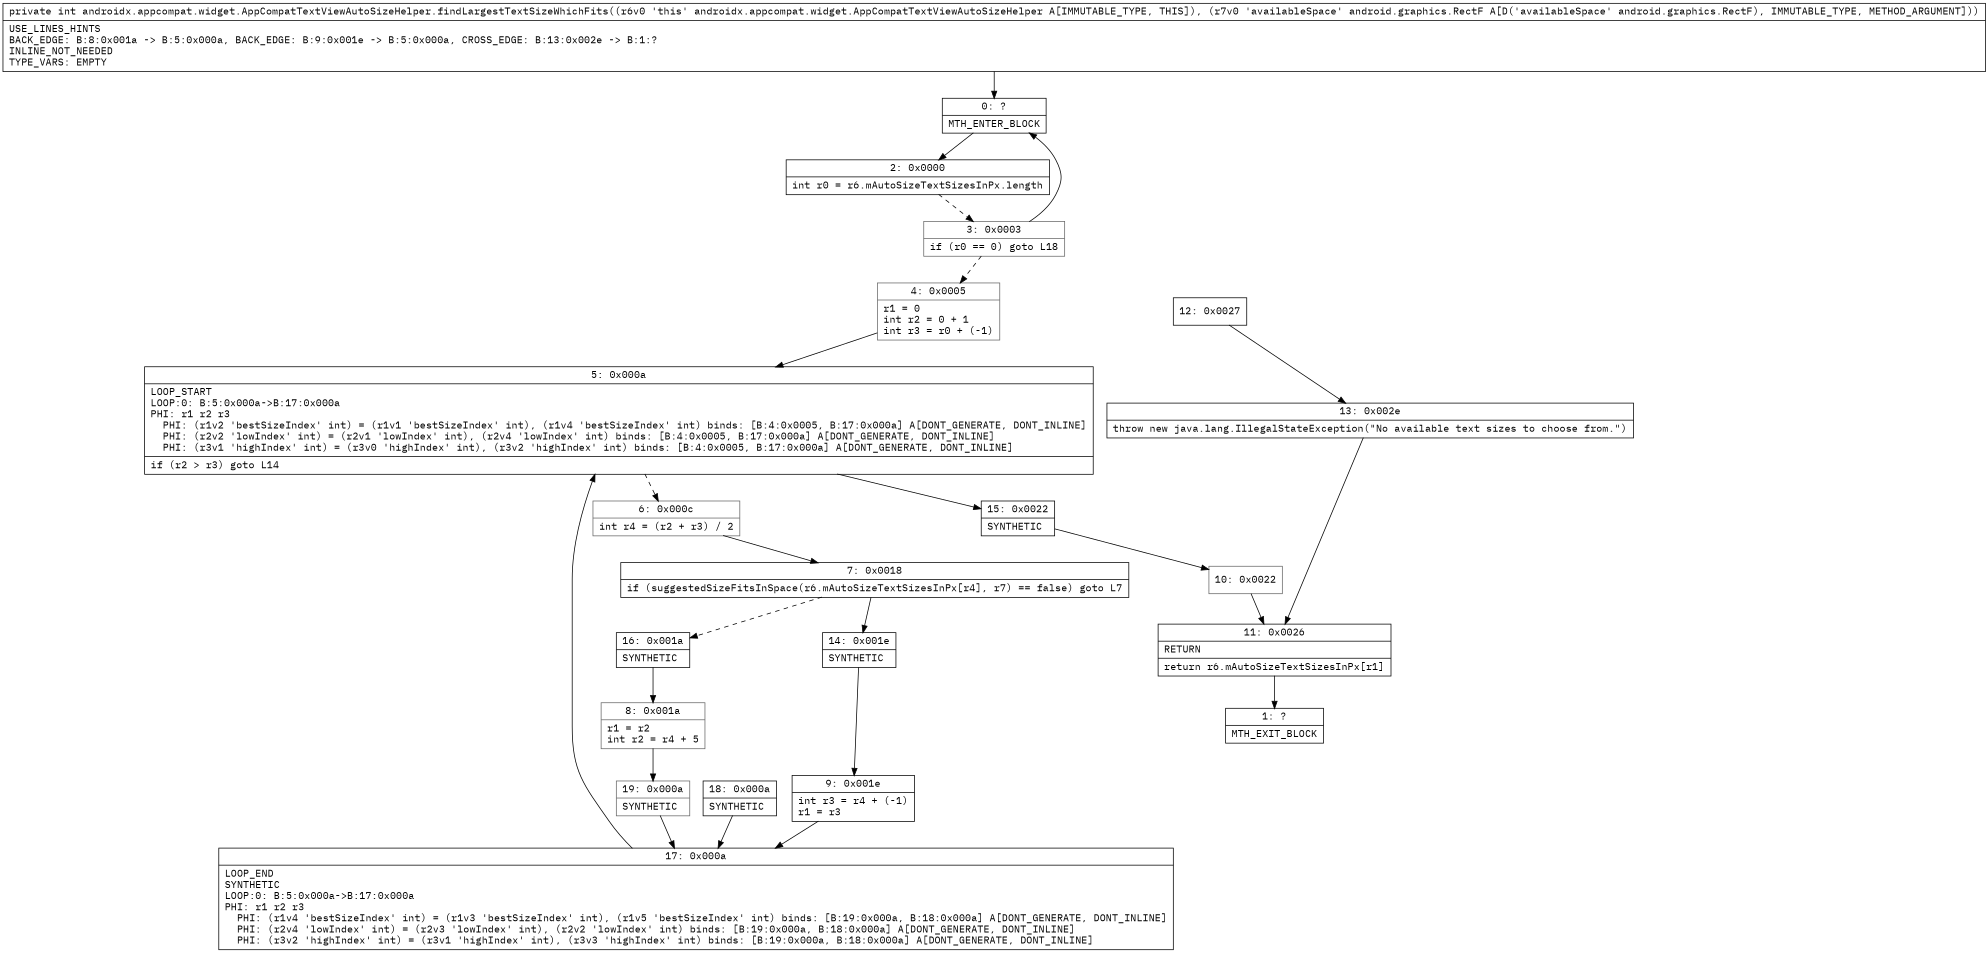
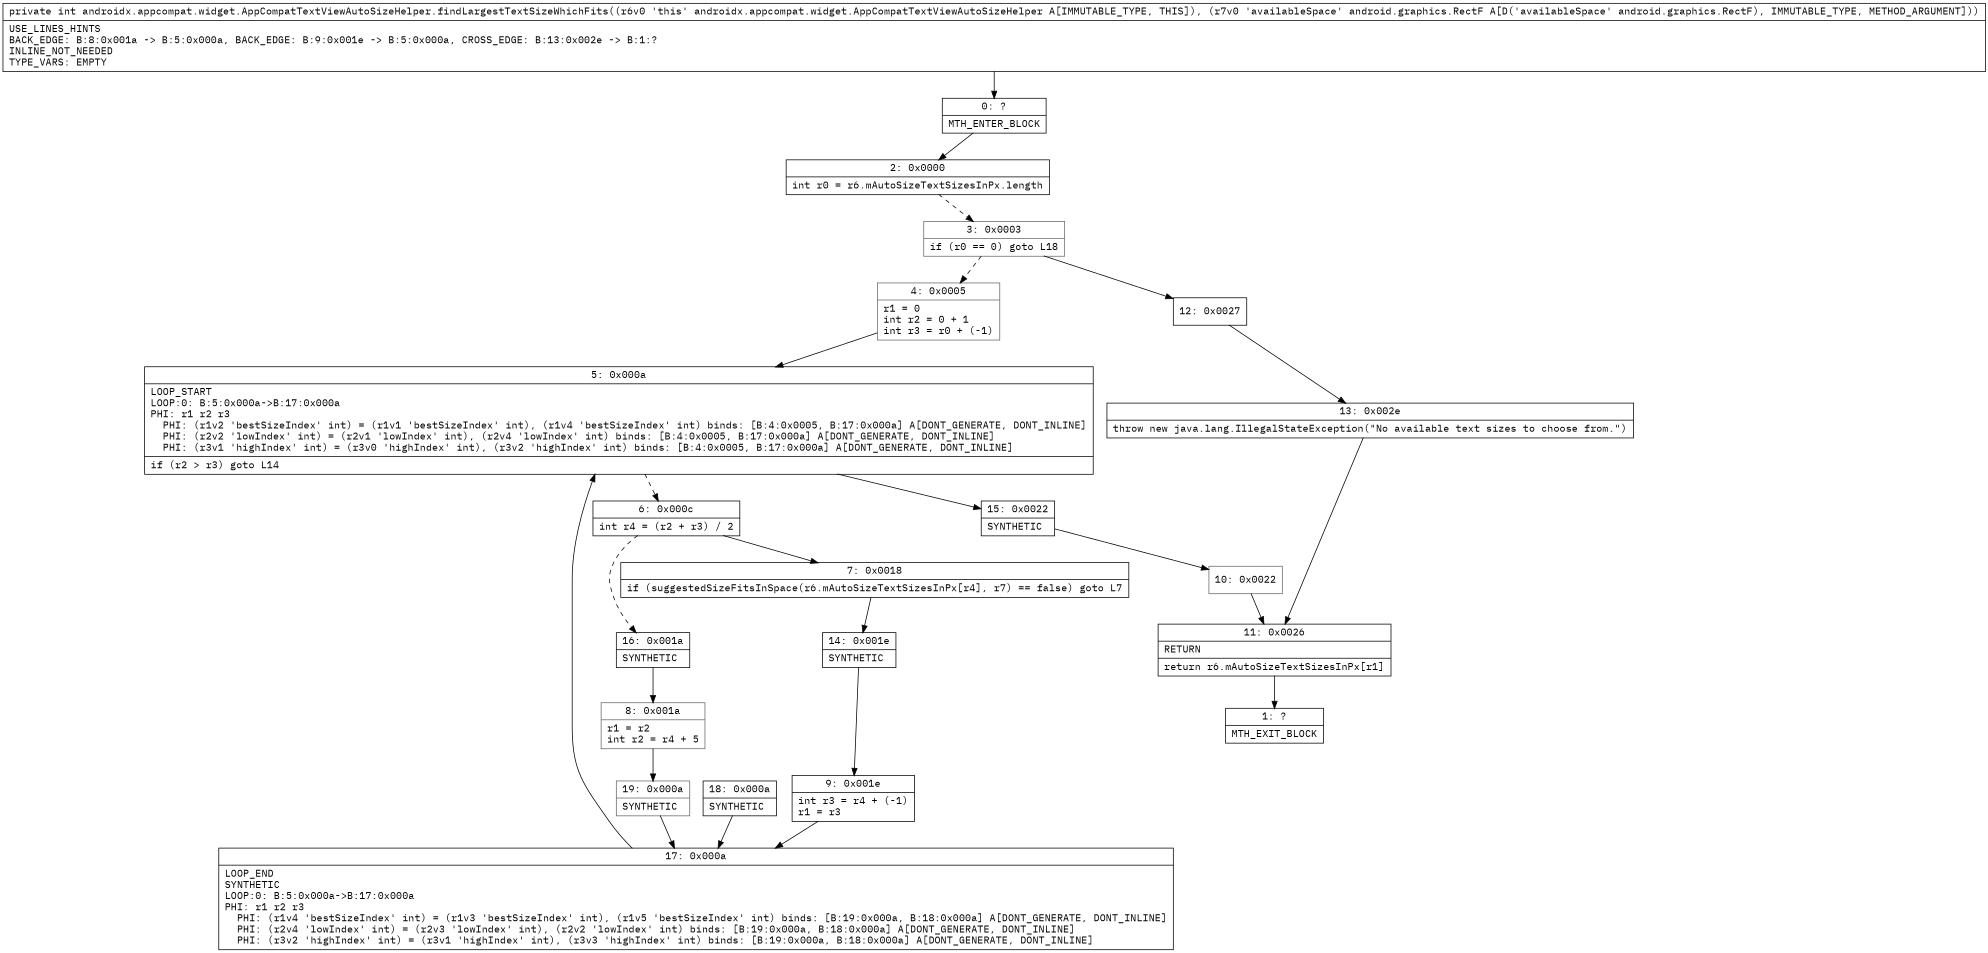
(1061, 181) -> (1105, 276)
(666, 518) -> (666, 518)
(760, 616) -> (609, 579)
